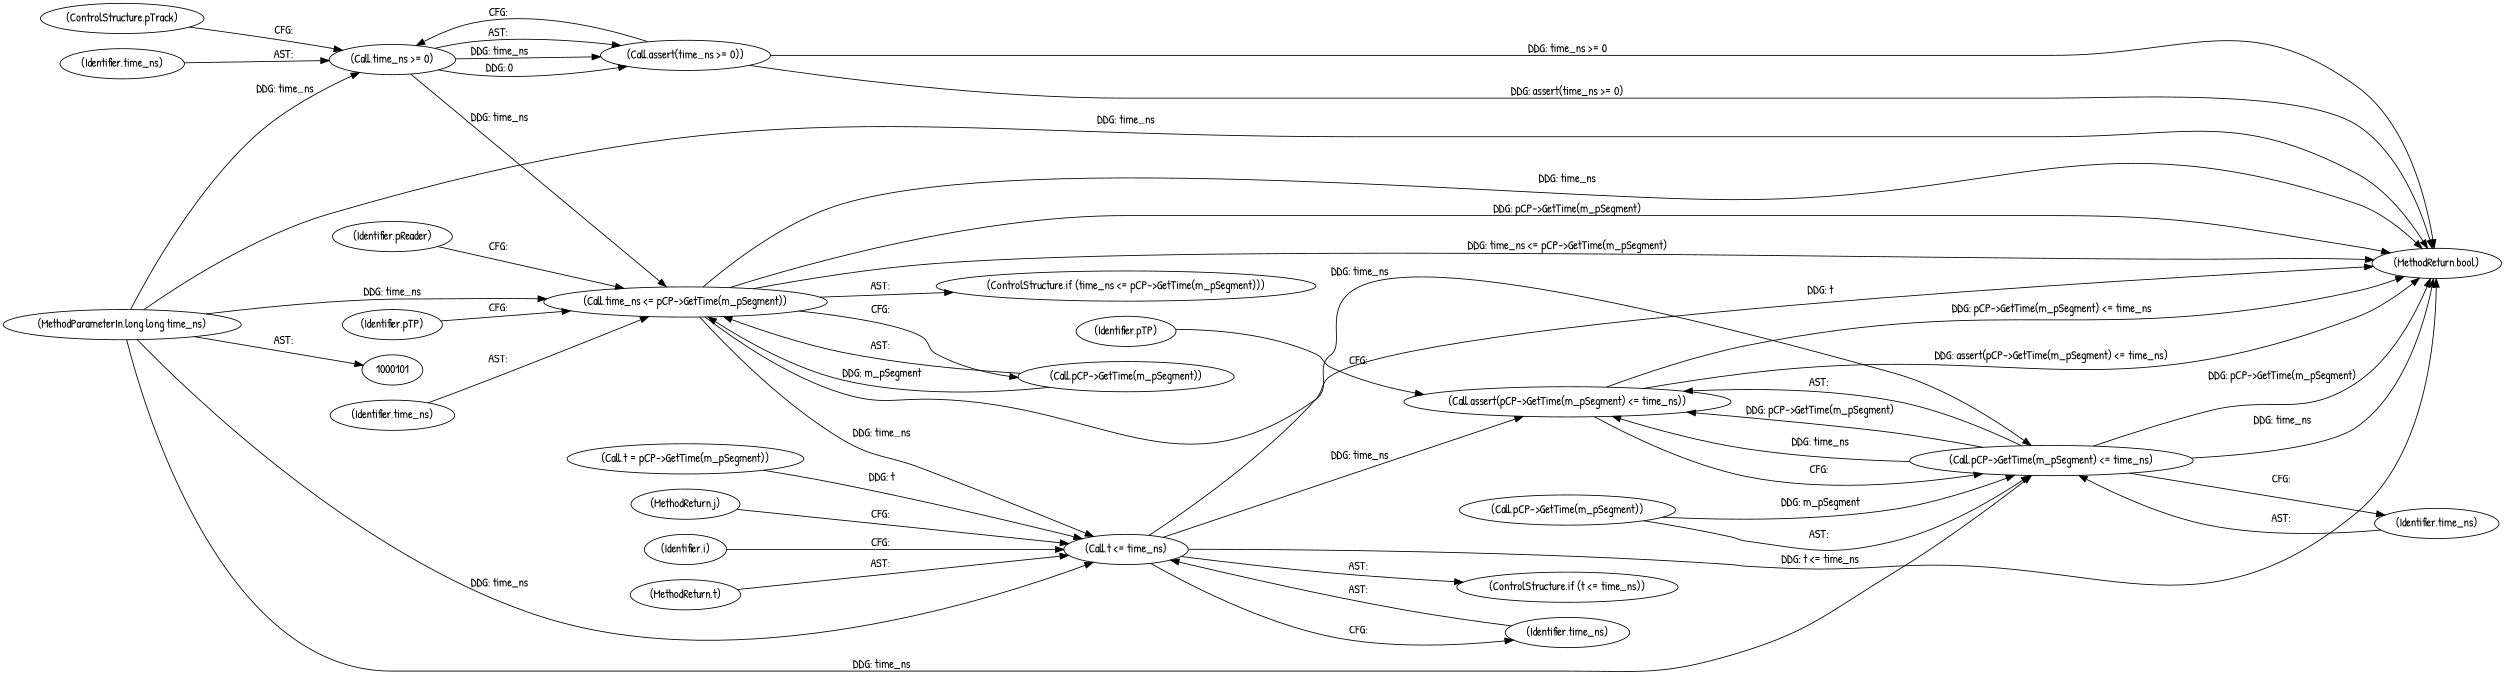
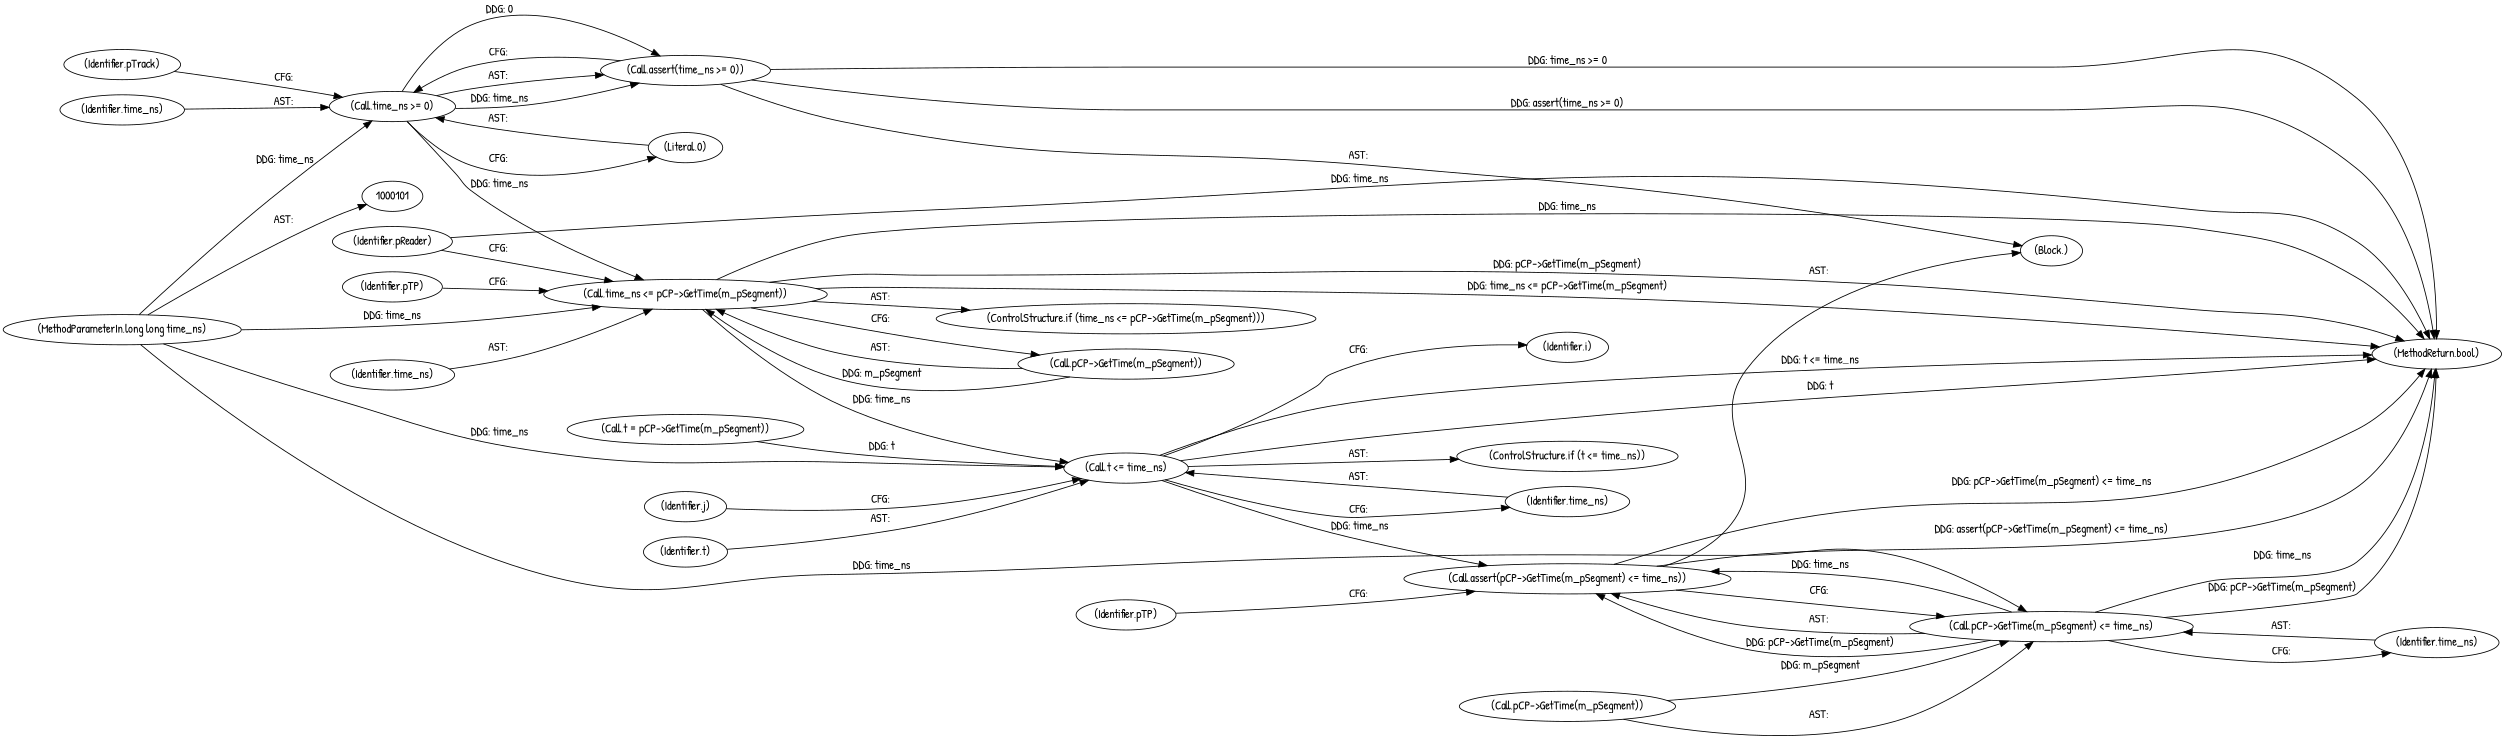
(122, 18) -> (122, 65)
(1285, 136) -> (1464, 182)
none -> (685, 148)
none -> (2051, 251)
(1337, 318) -> none
(685, 504) -> (685, 507)
(891, 549) -> (1333, 373)
(685, 595) -> (685, 552)
